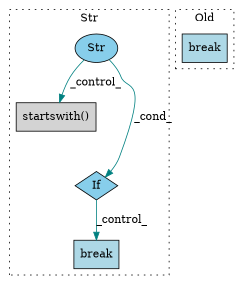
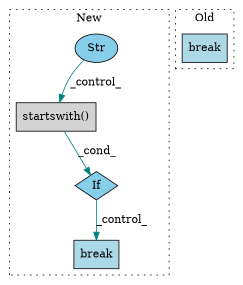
(89, 19) -> (89, 19)
(133, 113) -> (75, 150)
